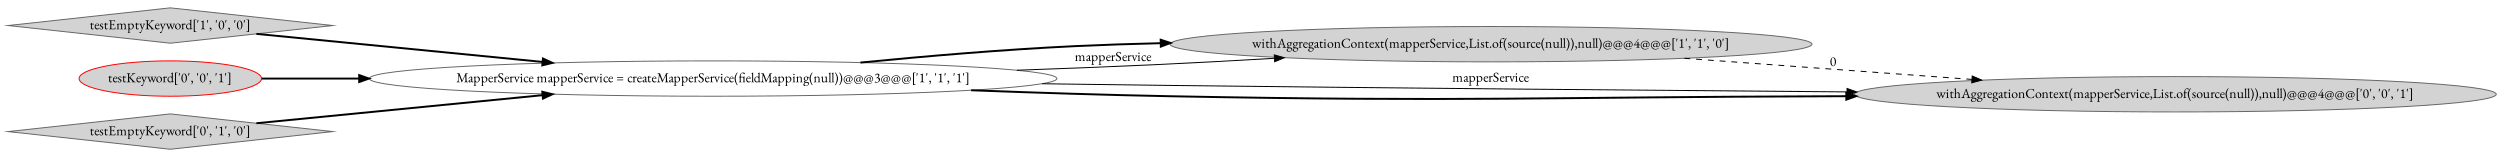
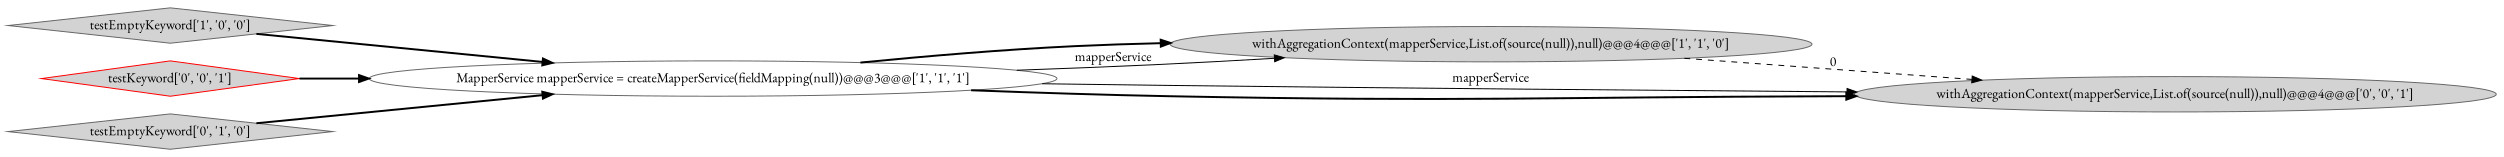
(170, 79) -> (170, 79)
